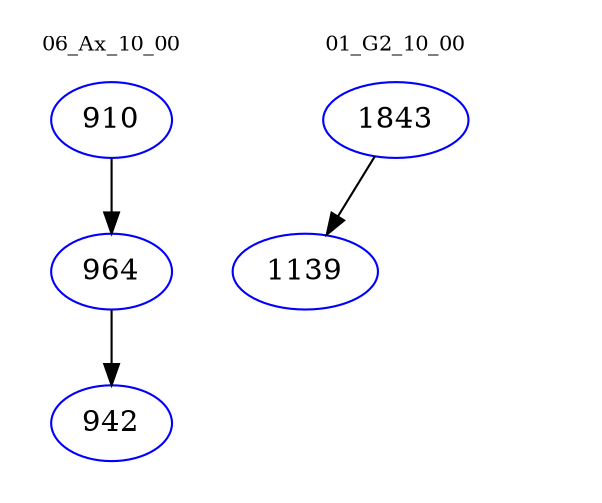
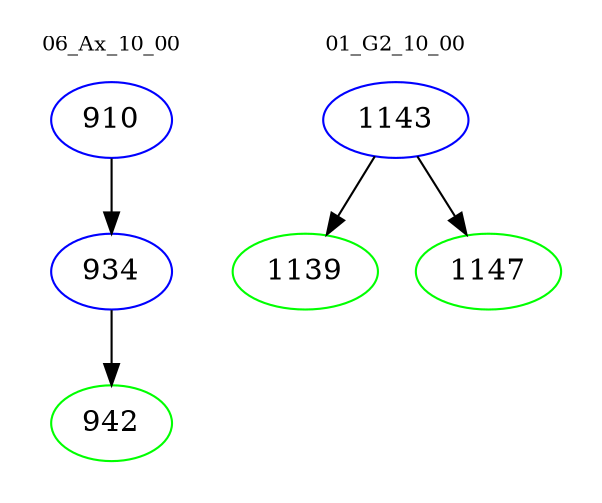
(396, 120) -> (396, 120)
(112, 272) -> (112, 272)
(305, 272) -> (305, 272)
none -> (488, 272)
(112, 423) -> (112, 423)
